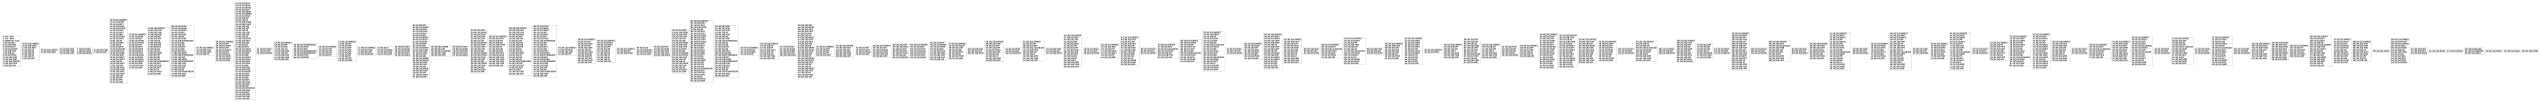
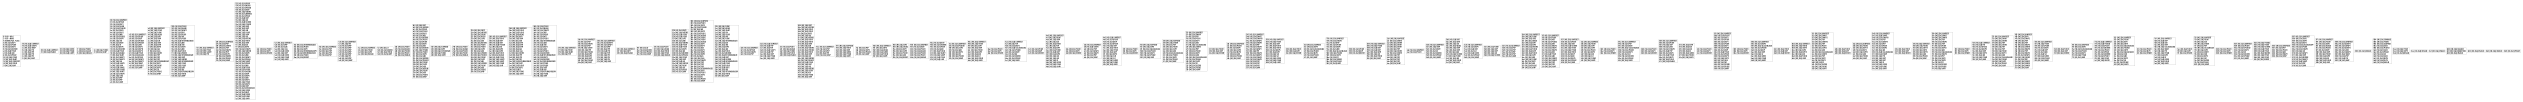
(976, 51) -> none
